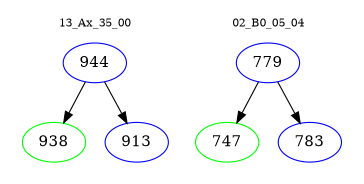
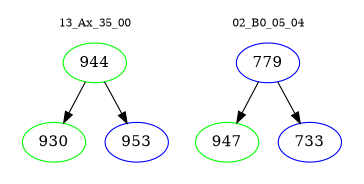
(95, 63) -> (95, 63)
(54, 142) -> (54, 142)
(137, 142) -> (137, 142)
(227, 142) -> (227, 142)
(310, 142) -> (310, 142)
